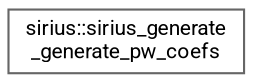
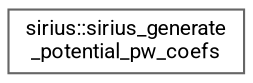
(126, 41) -> (126, 41)
